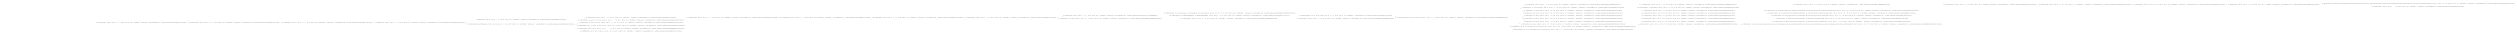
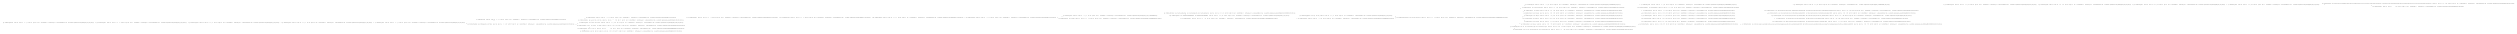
none -> (48, 23)
